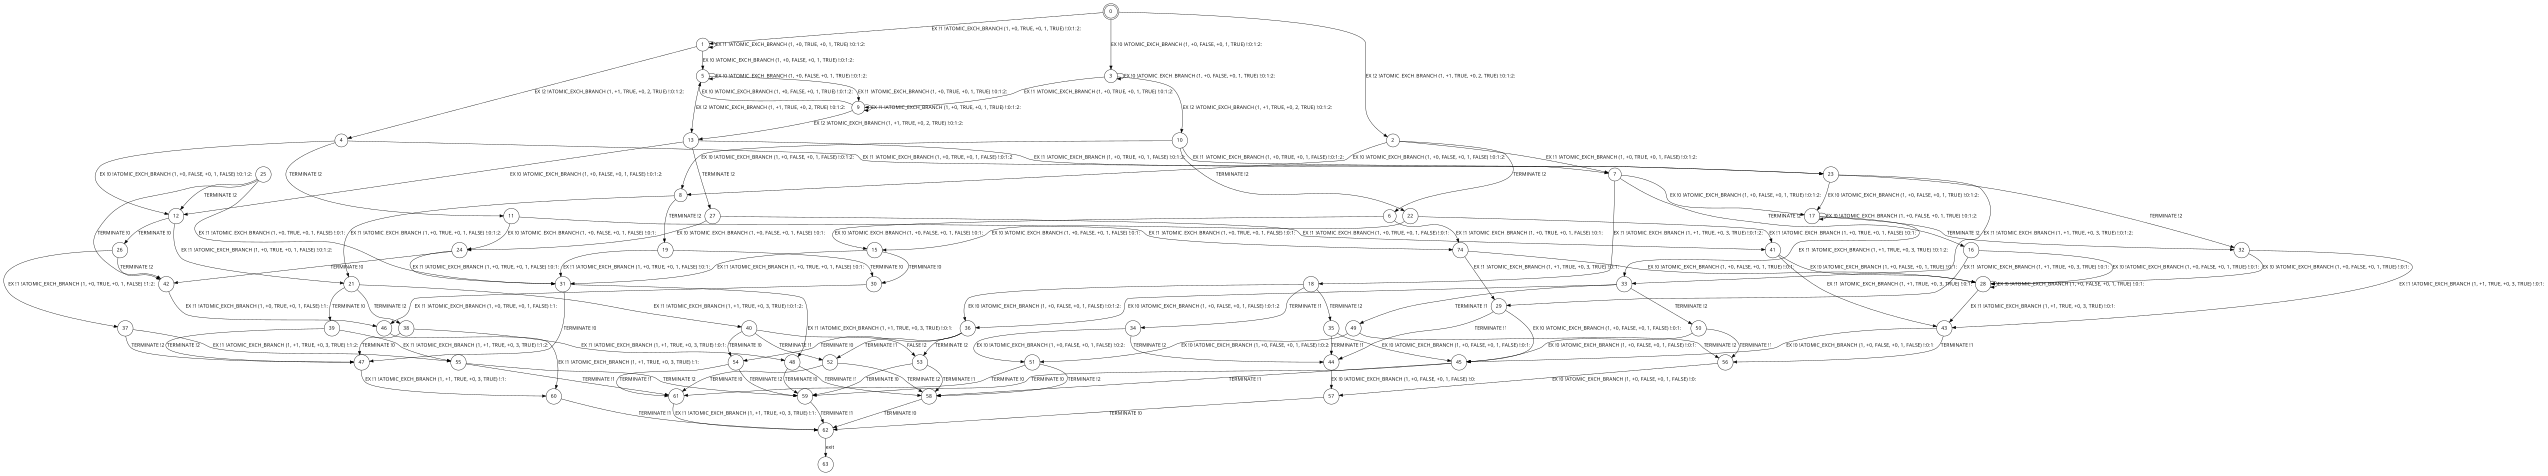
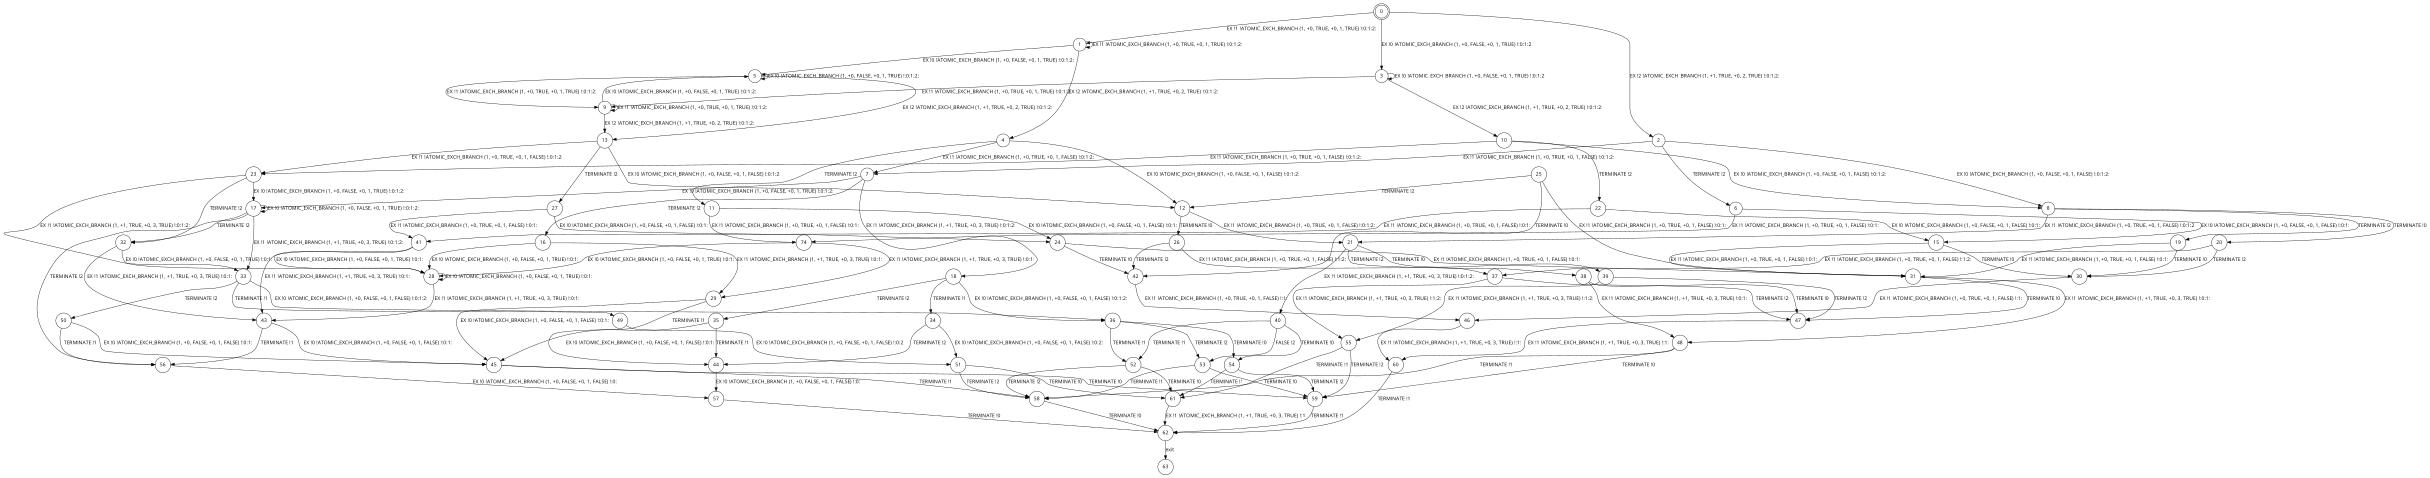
none -> (2219, 243)
(1540, 338) -> (58, 258)
